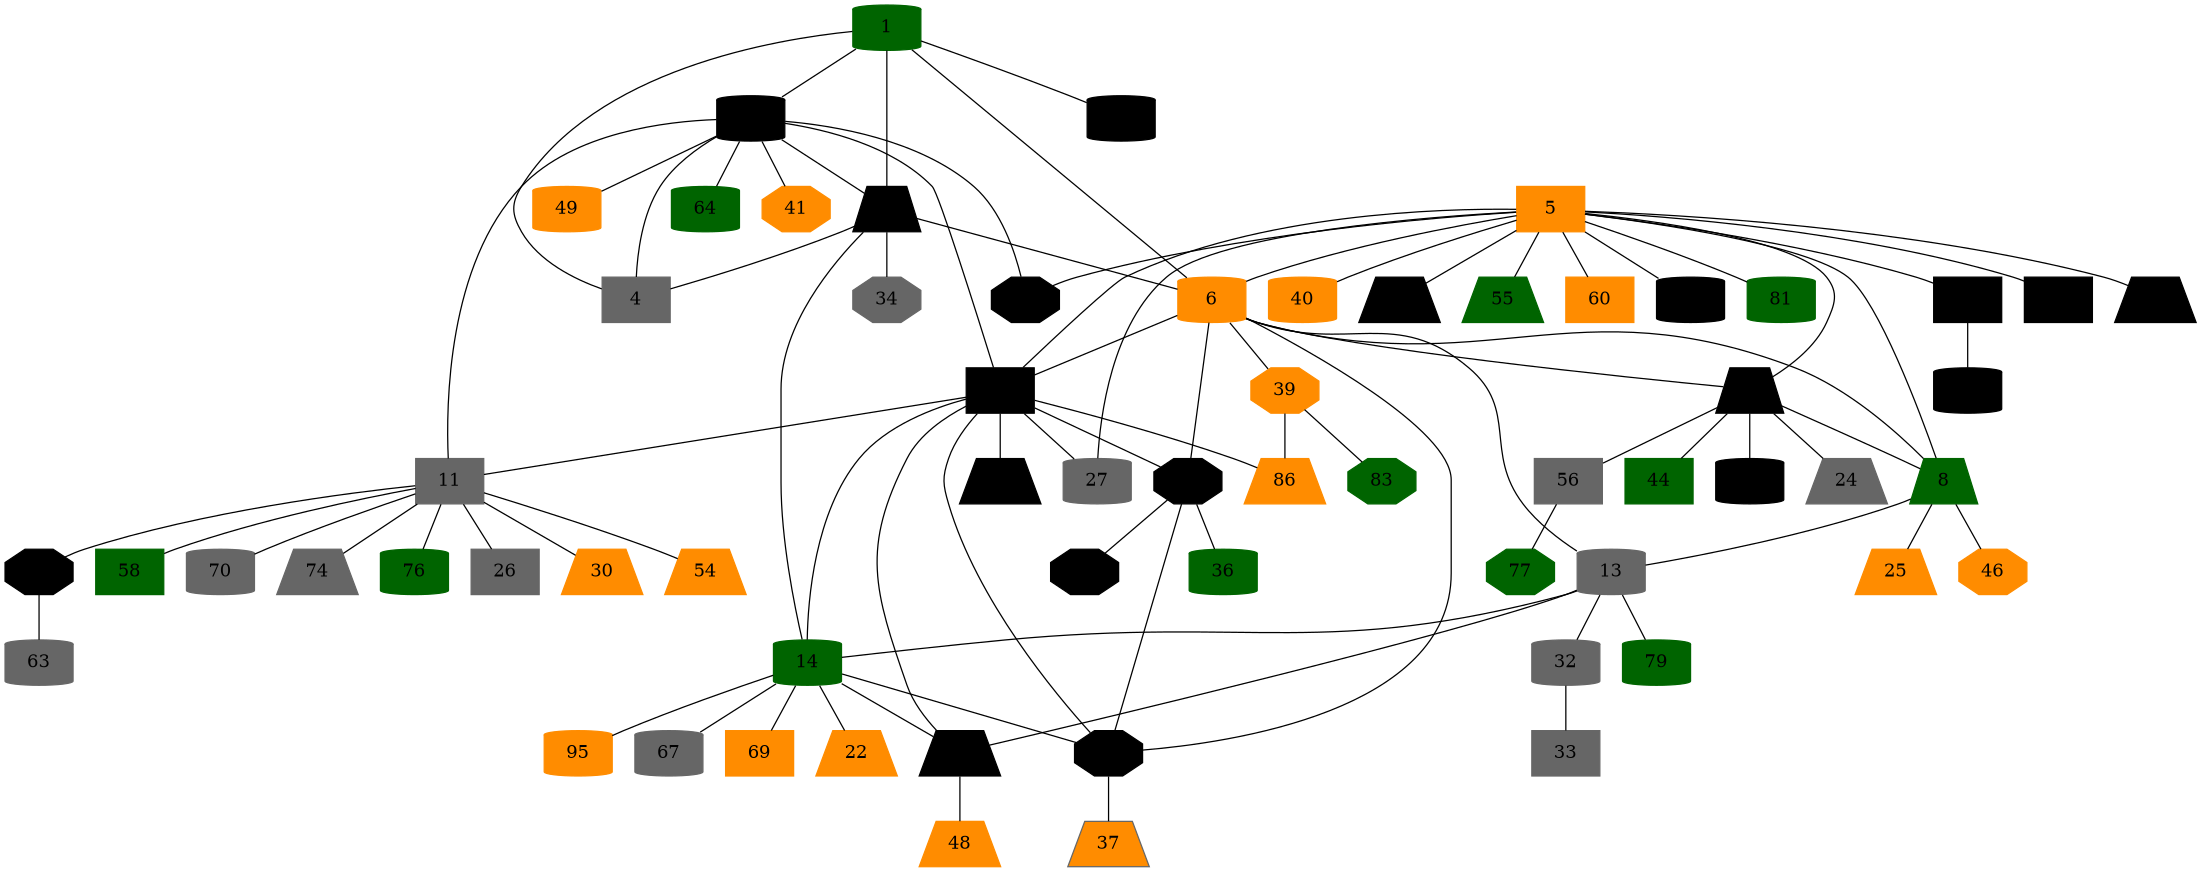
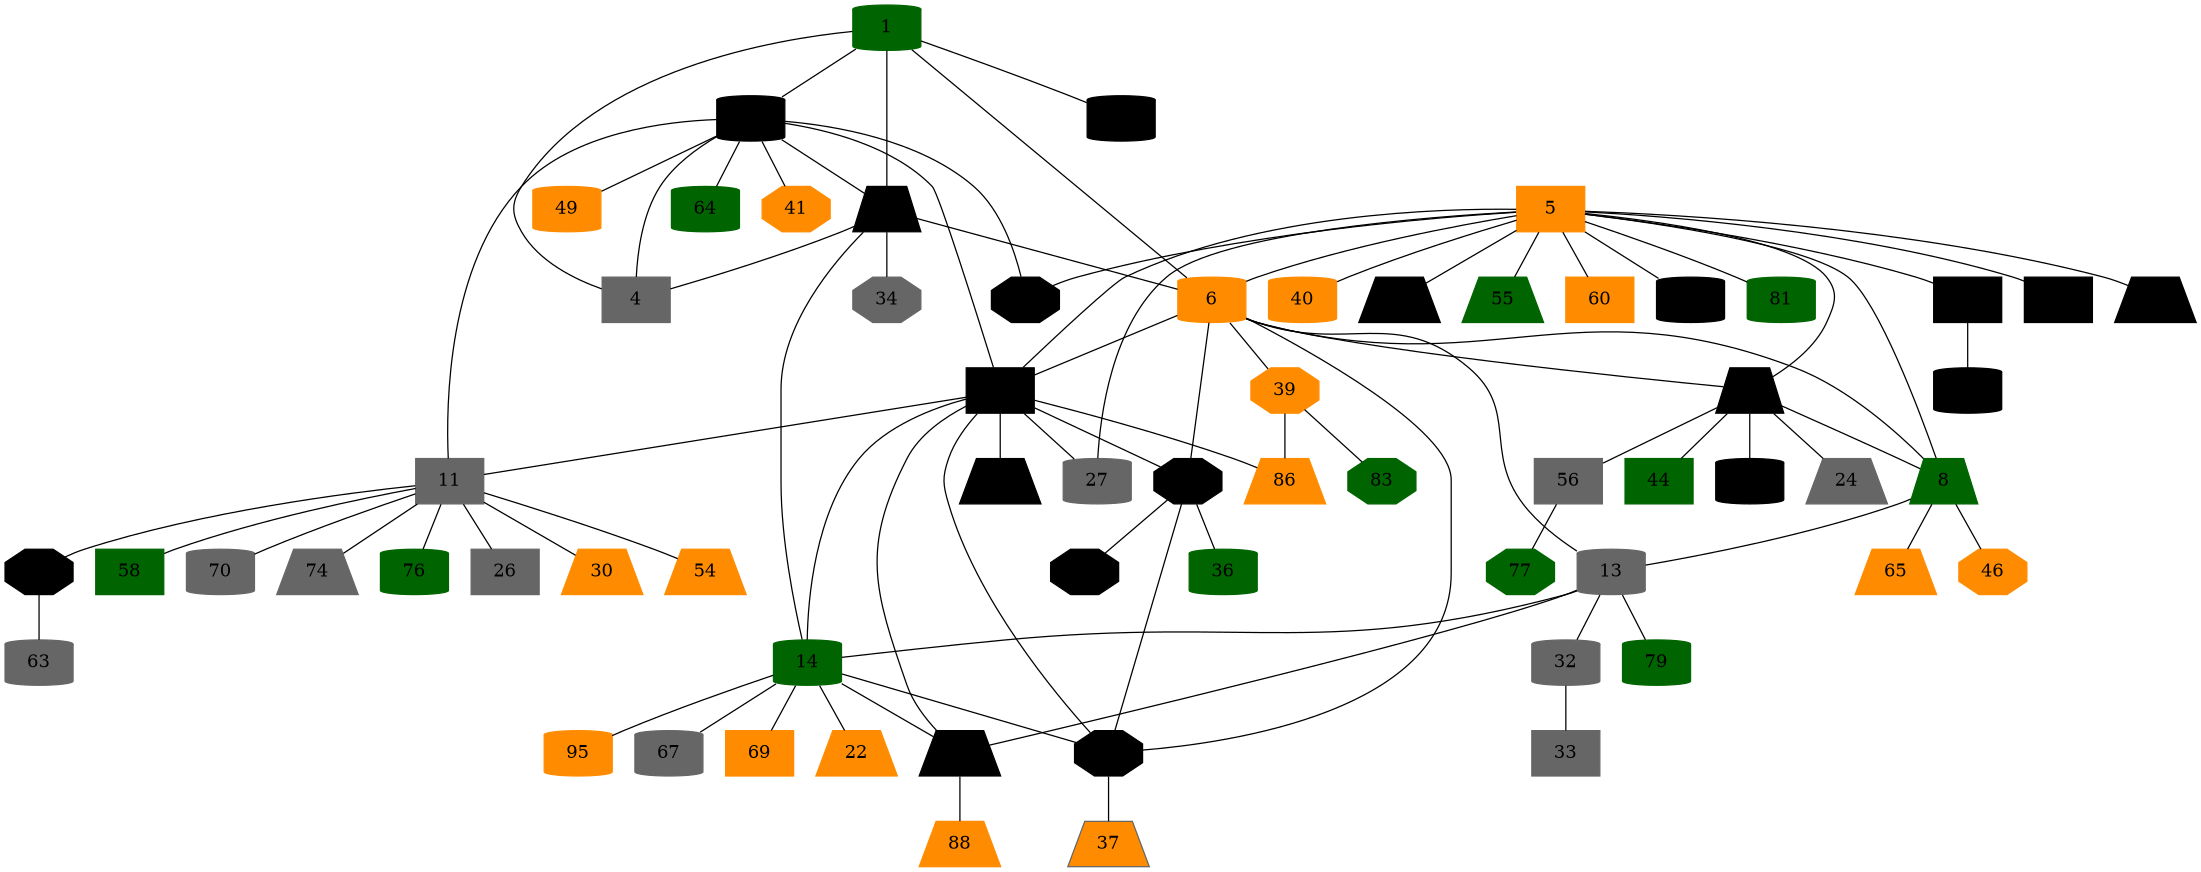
(1896, 572) -> (1896, 572)
(960, 844) -> (960, 844)
